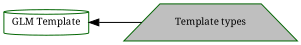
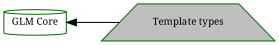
(46, 22) -> (35, 22)
